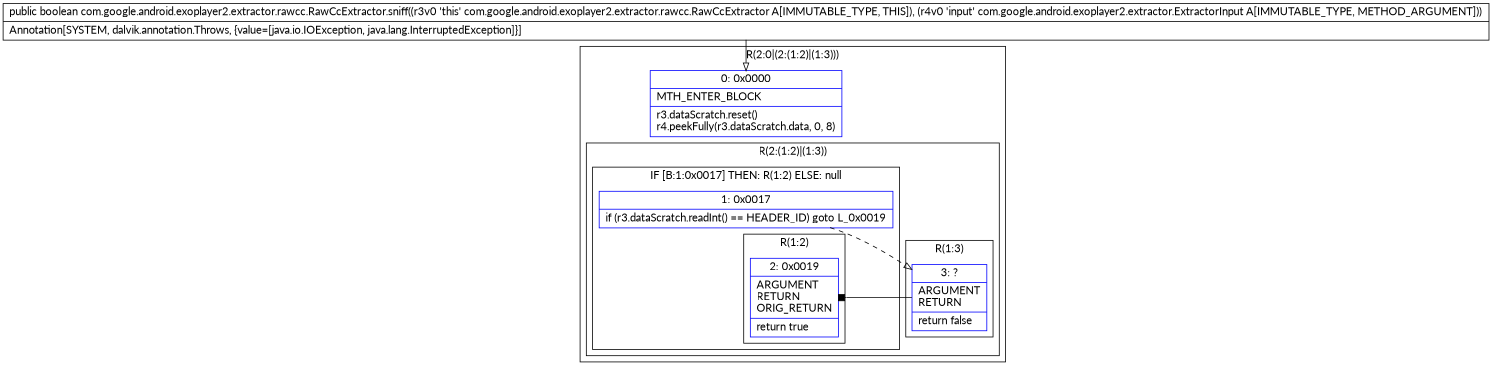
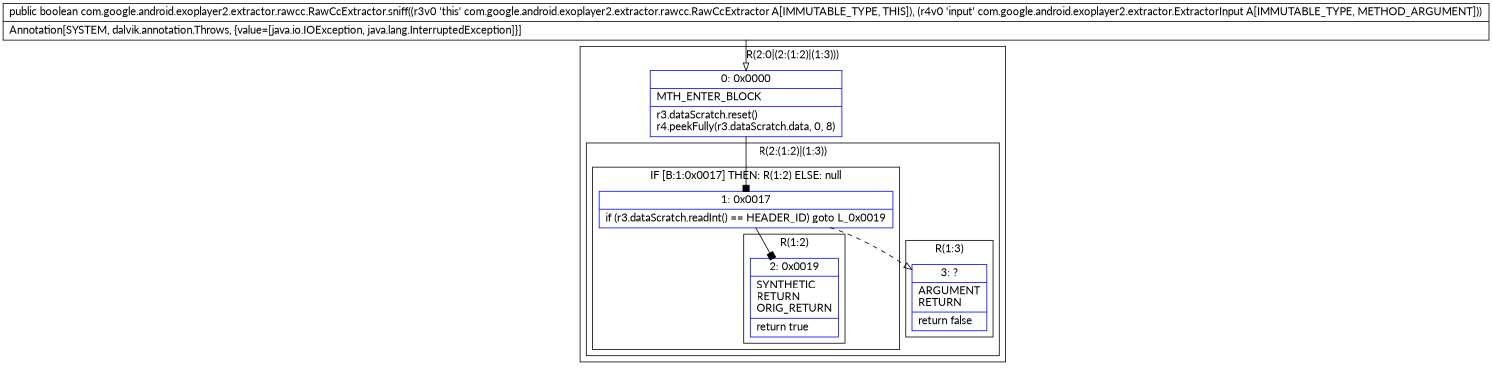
none -> (746, 160)
(788, 285) -> (786, 285)
(879, 298) -> (762, 240)
